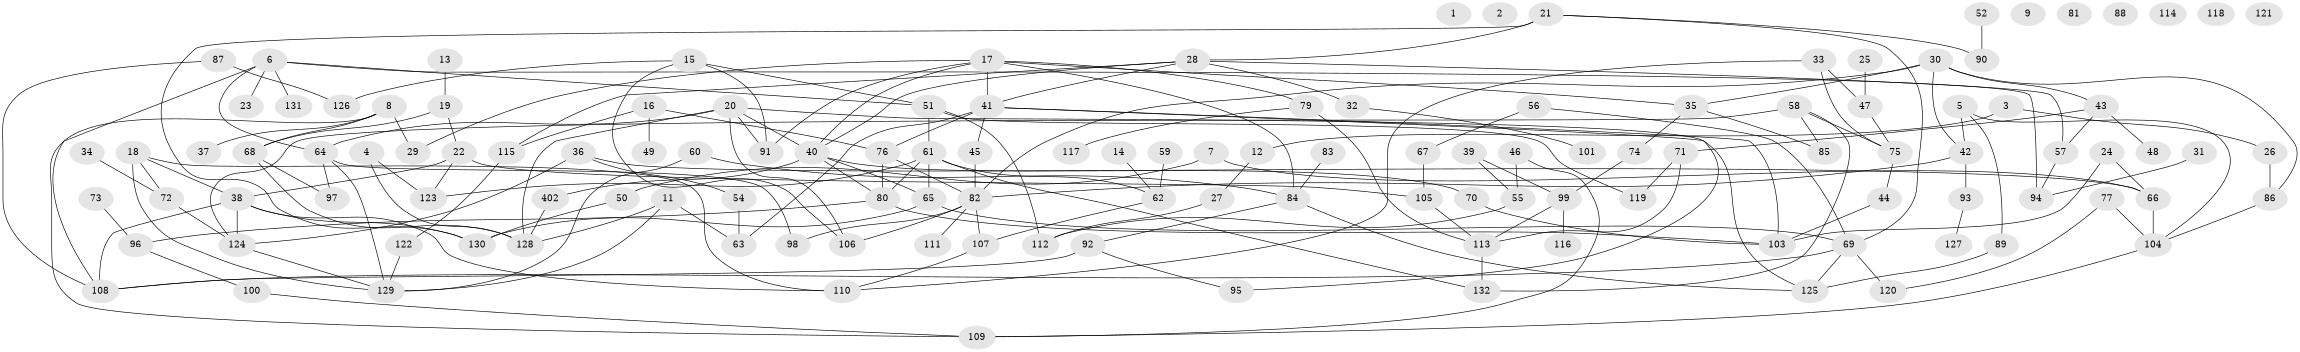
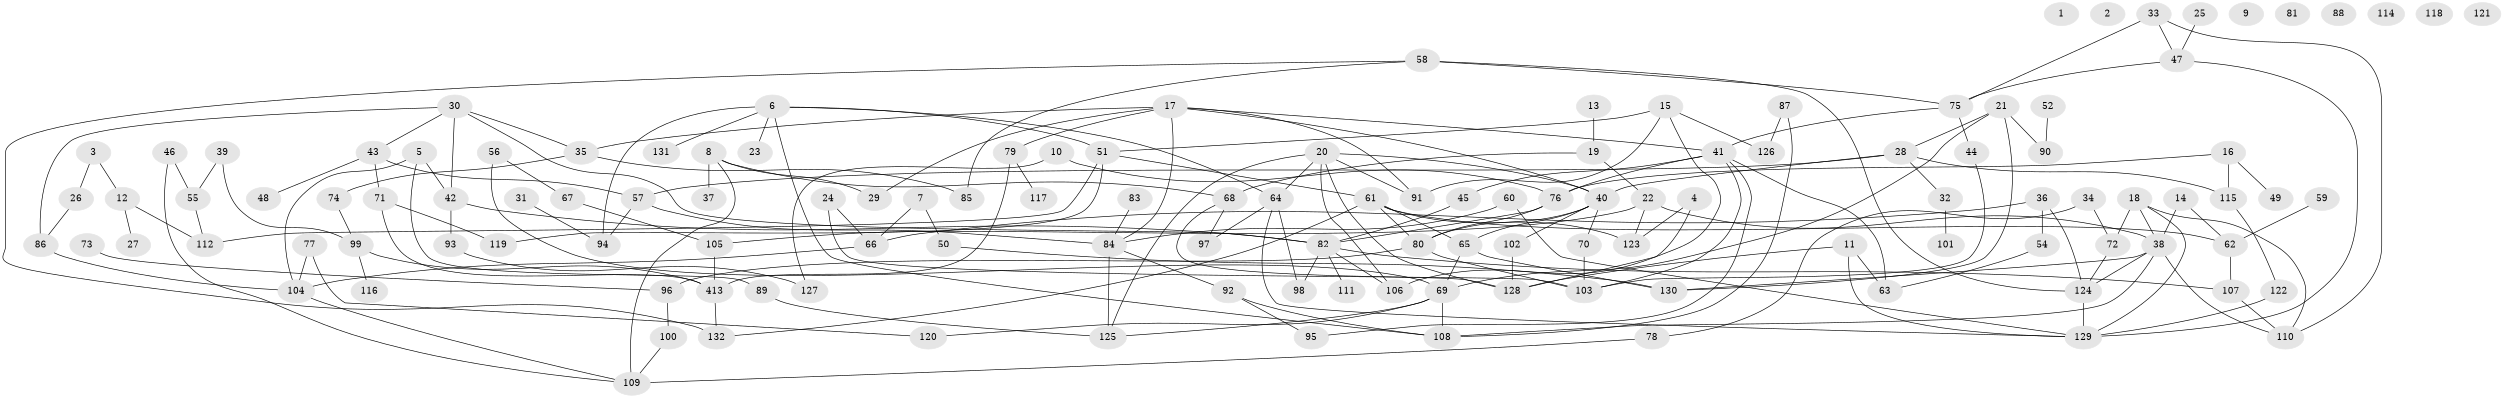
(1085, 82) -> (1829, 121)
none -> (1057, 153)
(550, 199) -> (1512, 245)
(1128, 220) -> (162, 221)
none -> (2168, 225)
none -> (871, 230)
none -> (2354, 238)
(1482, 245) -> (715, 291)
none -> (1652, 338)
